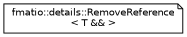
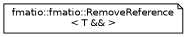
(93, 18) -> (93, 18)
